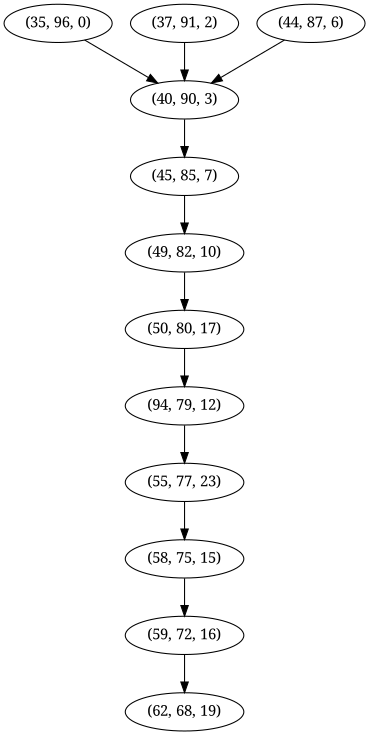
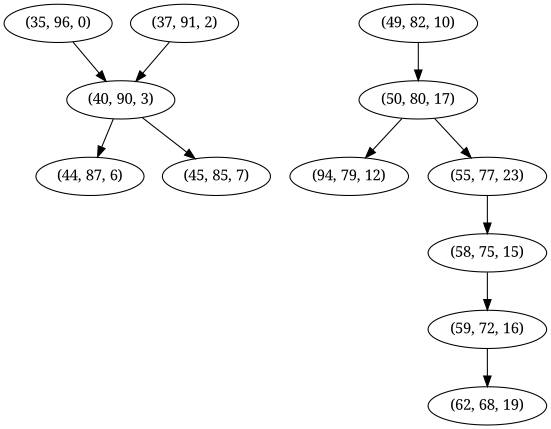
(253, 59) -> (108, 133)
(185, 209) -> none
(185, 439) -> (449, 134)
